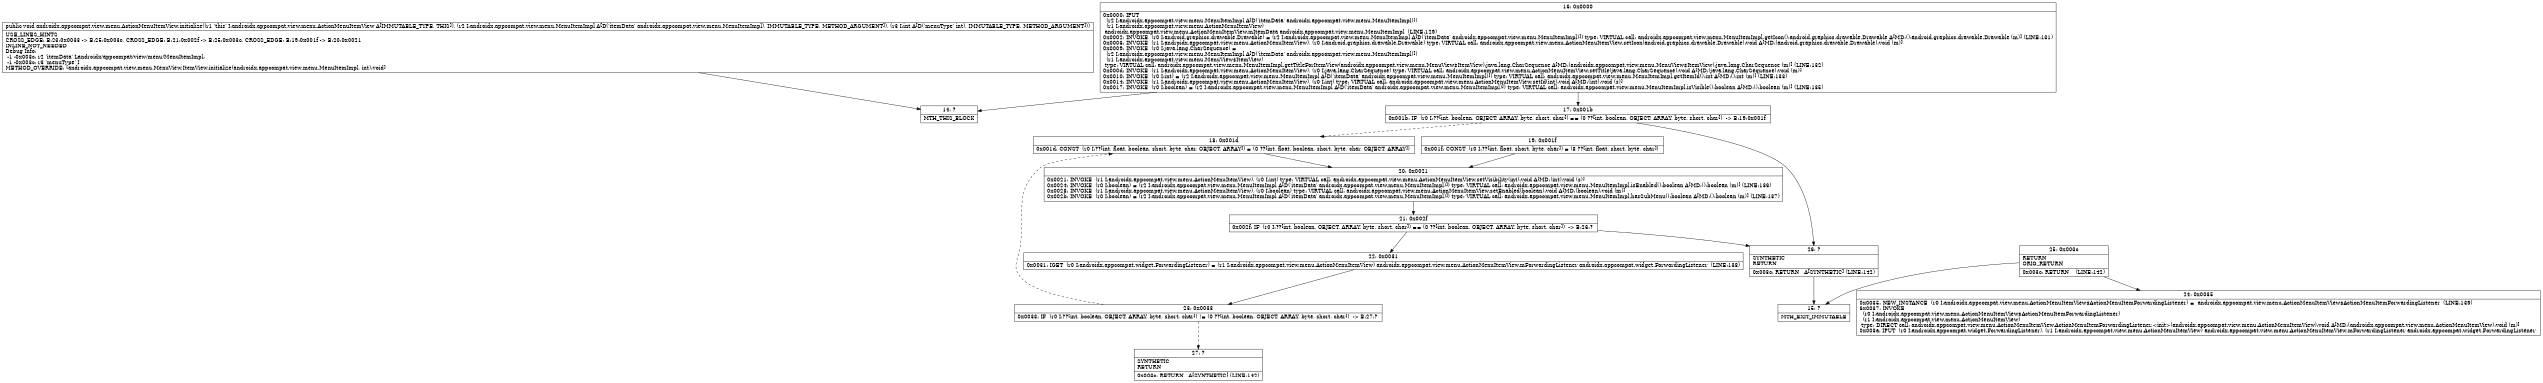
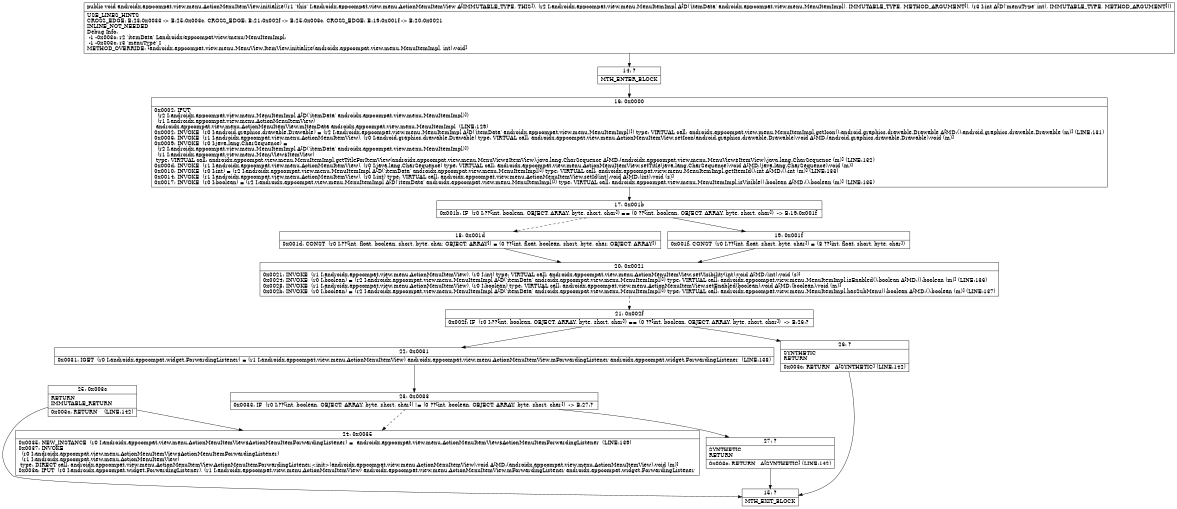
(1123, 15) -> (174, 110)
(1069, 101) -> (629, 89)
(949, 118) -> (629, 80)
(1753, 150) -> (707, 224)
(1413, 206) -> (629, 301)
(1021, 230) -> (395, 419)
(2043, 264) -> (82, 404)
(1884, 309) -> (43, 449)
(1814, 317) -> (770, 502)
(1198, 333) -> (643, 420)
none -> (770, 477)
